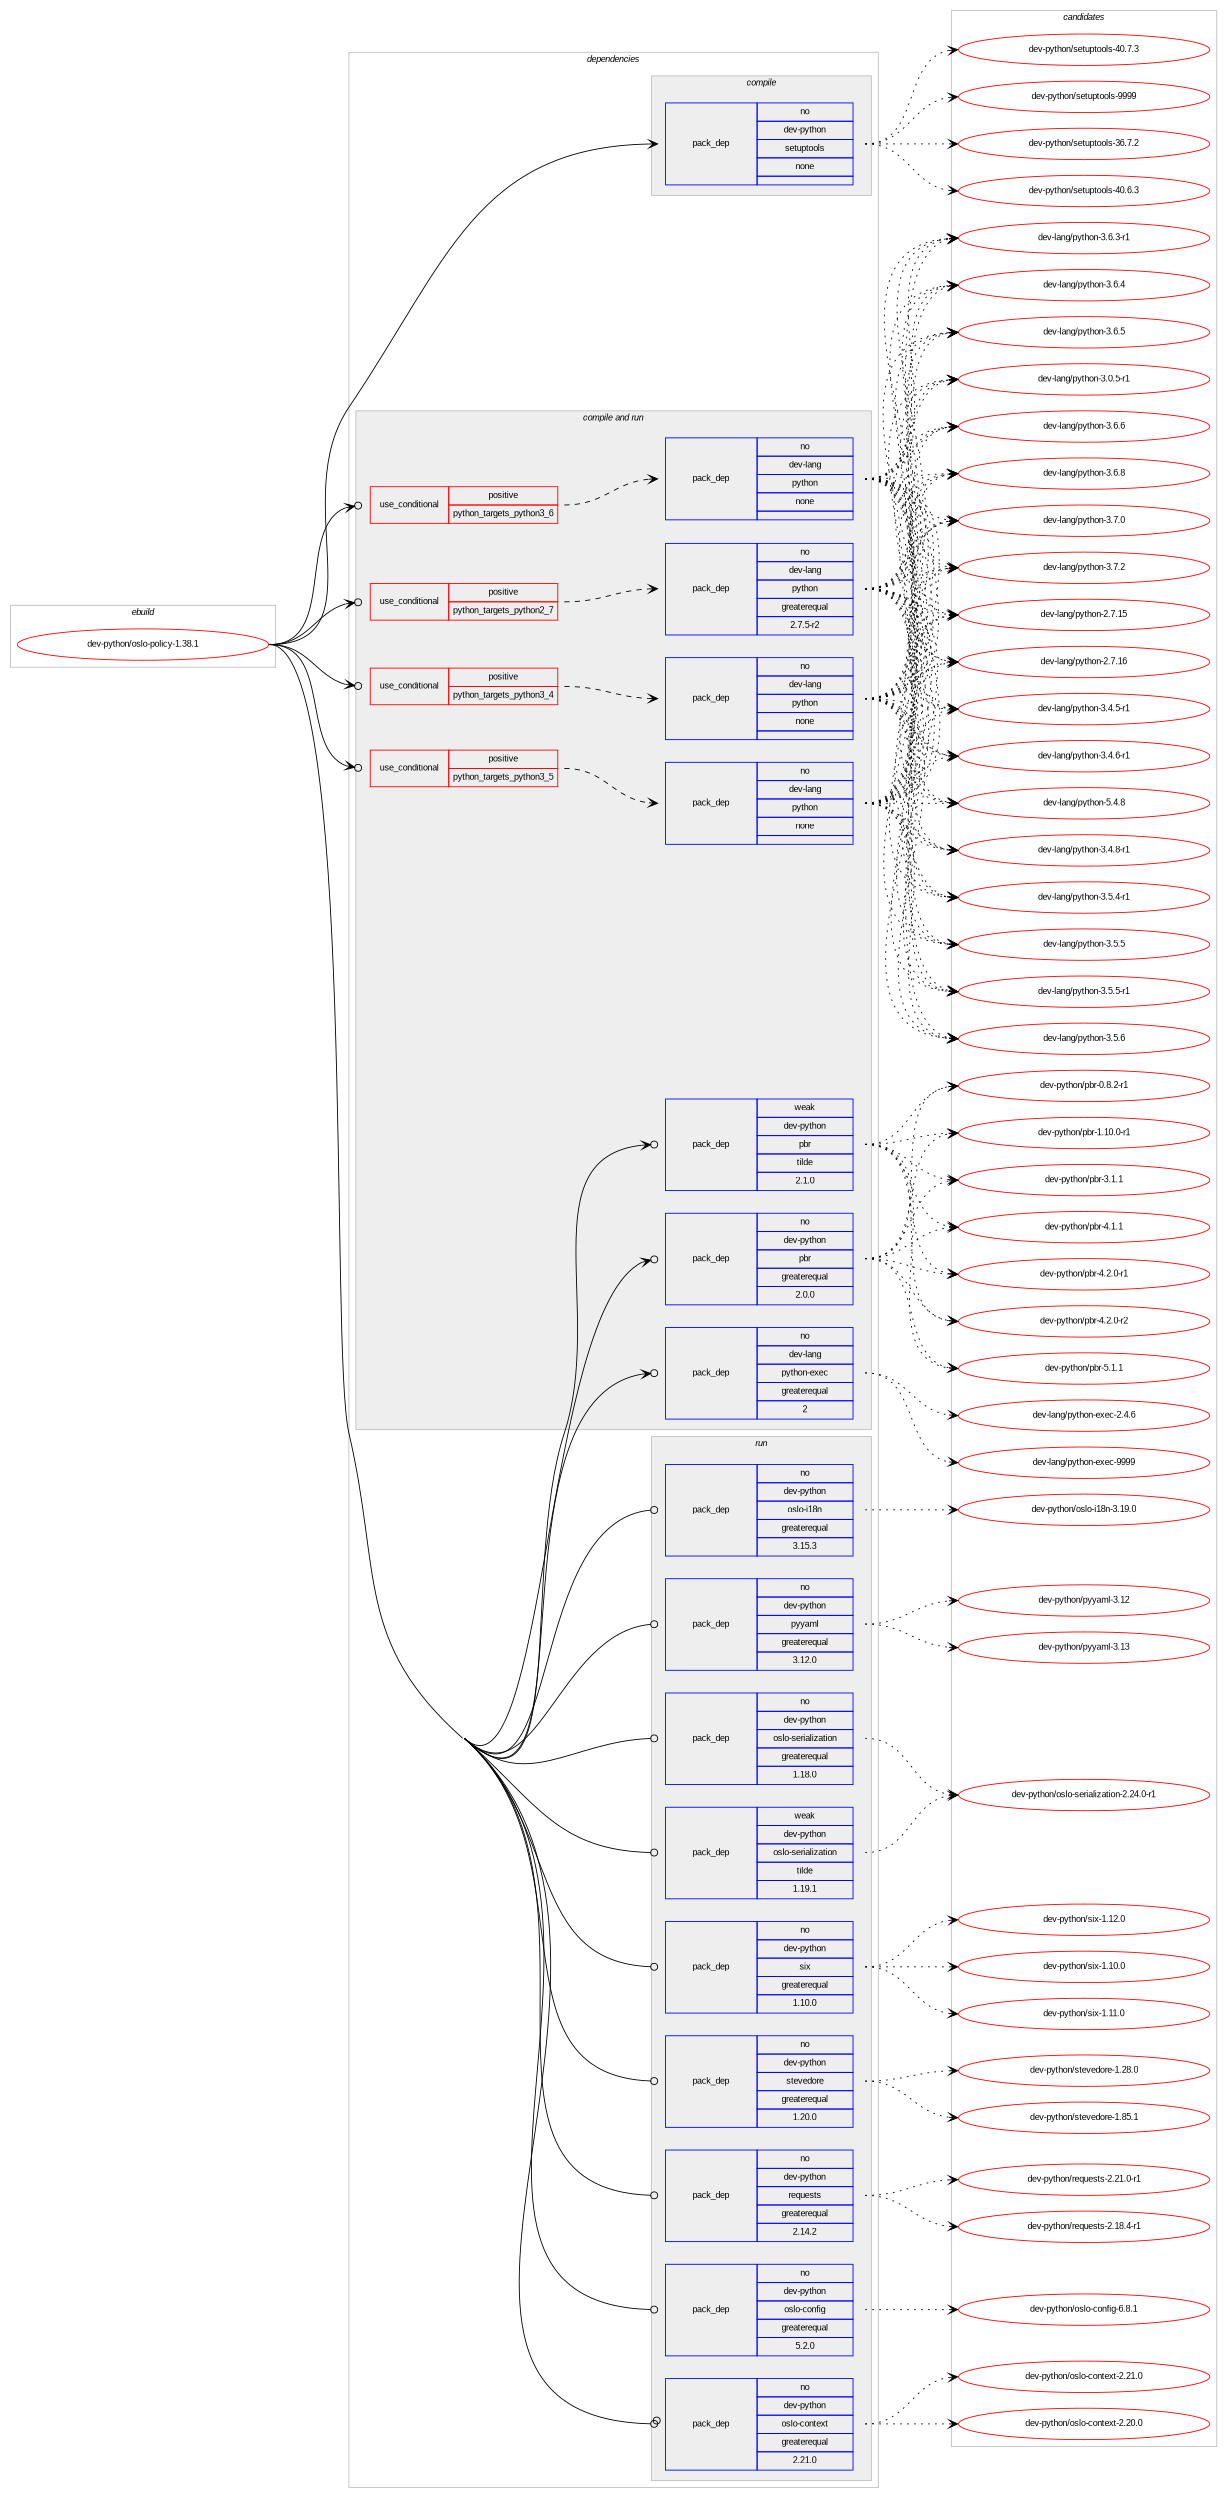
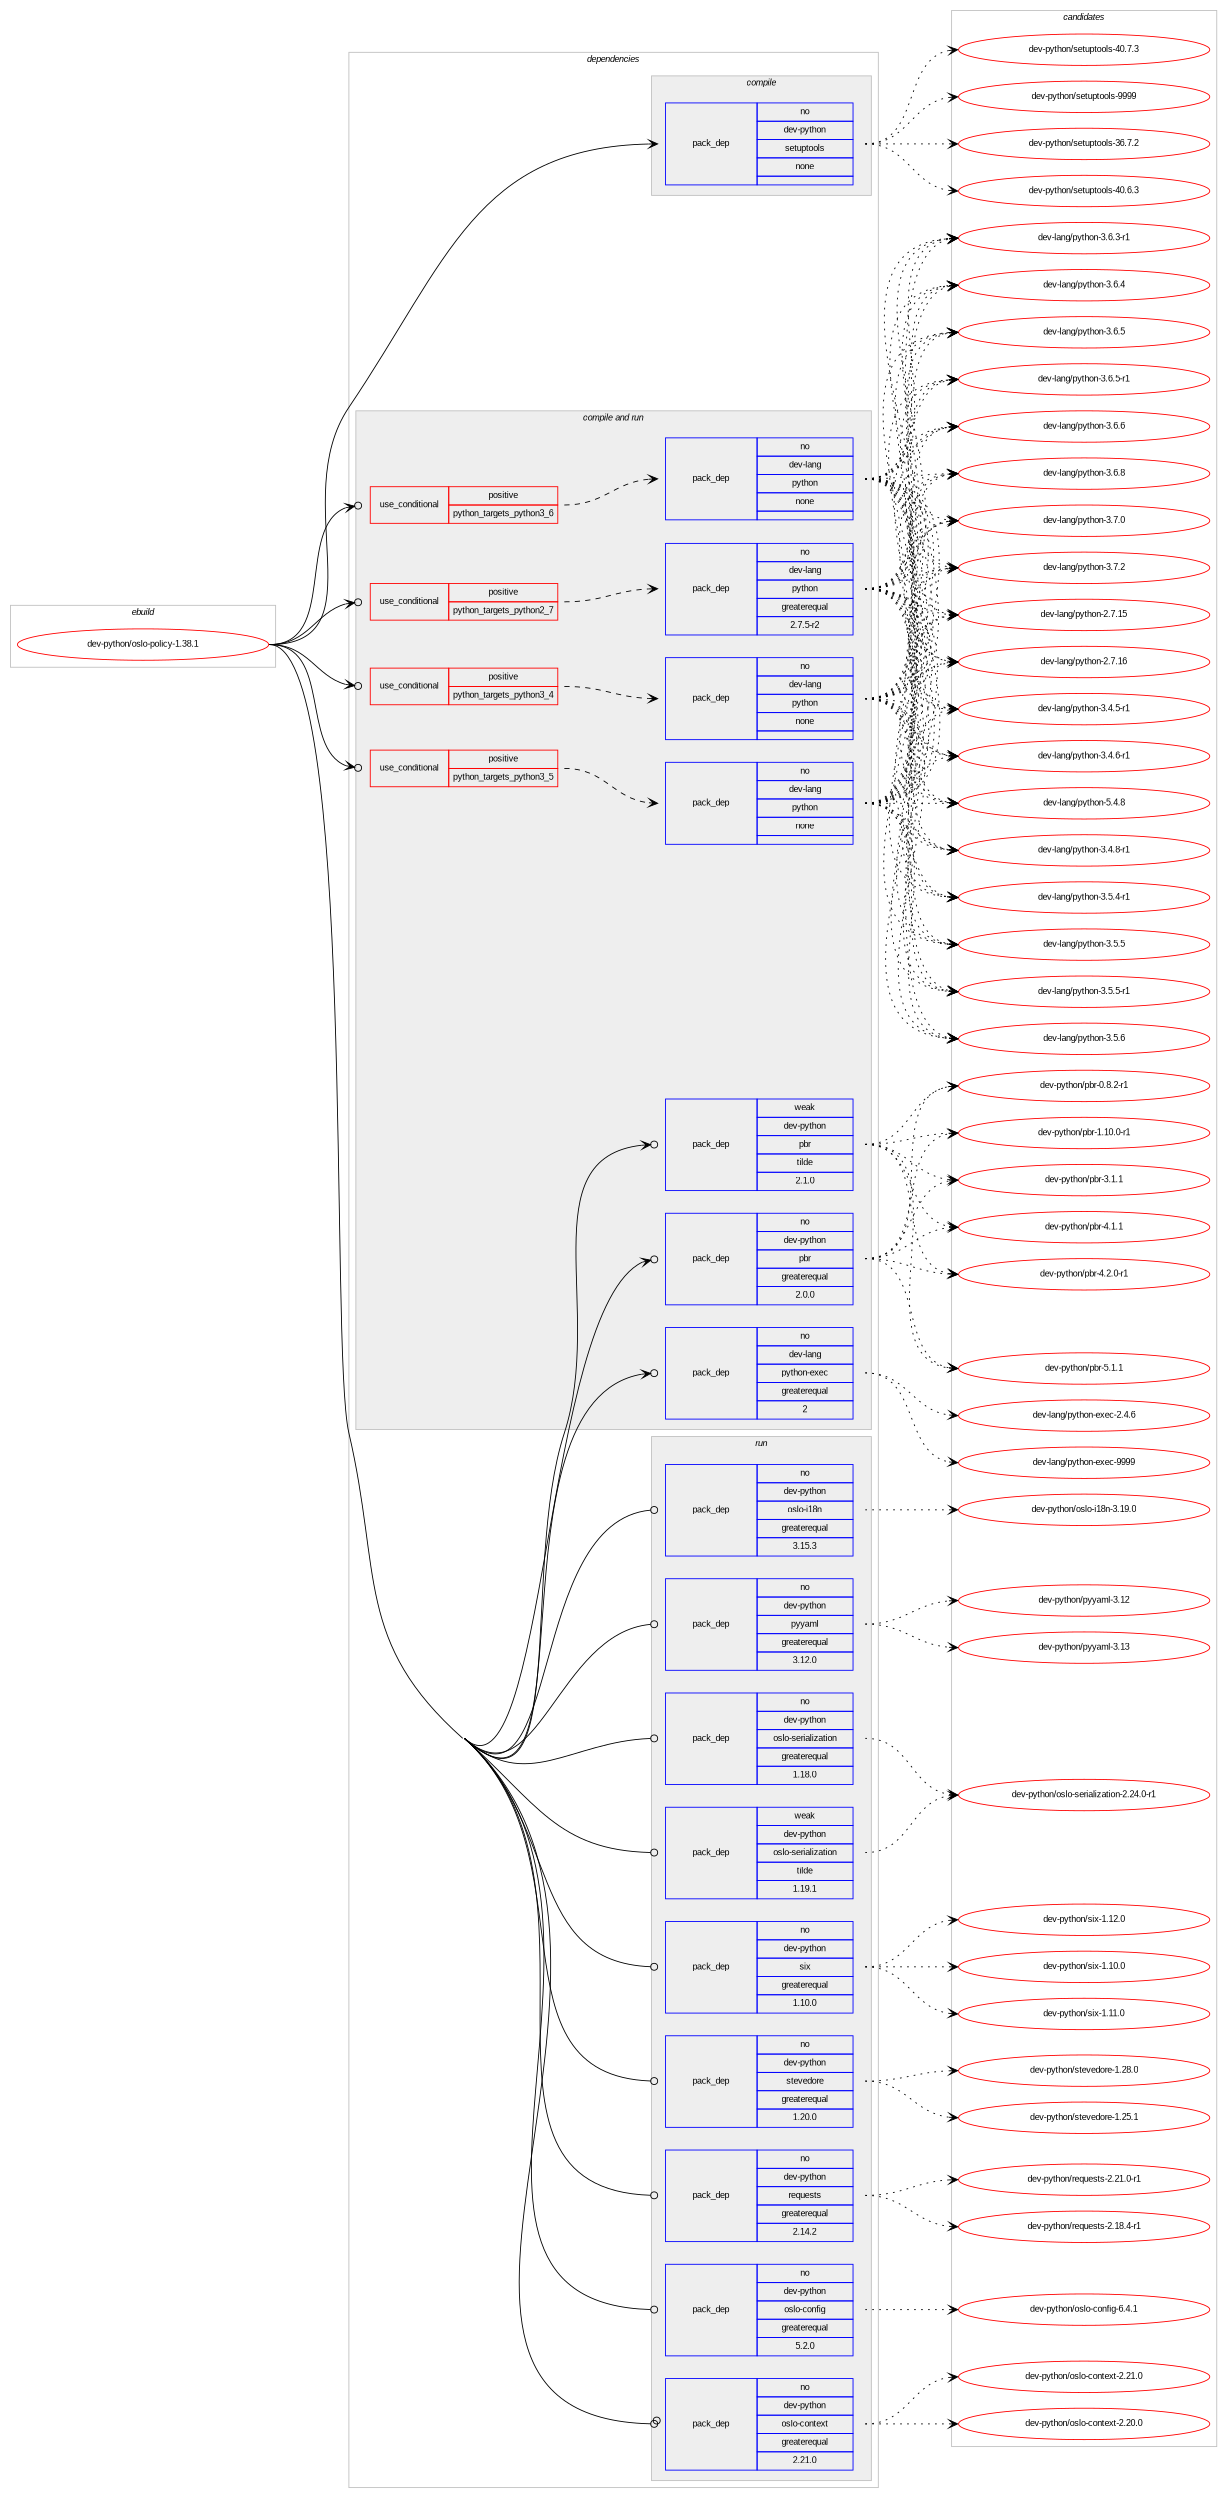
(1084, 379) -> (1084, 379)
(1084, 1321) -> none
(1084, 2118) -> (1084, 2118)
(1084, 2310) -> (1084, 2310)
